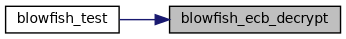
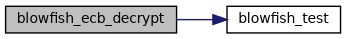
(137, 20) -> (195, 20)
